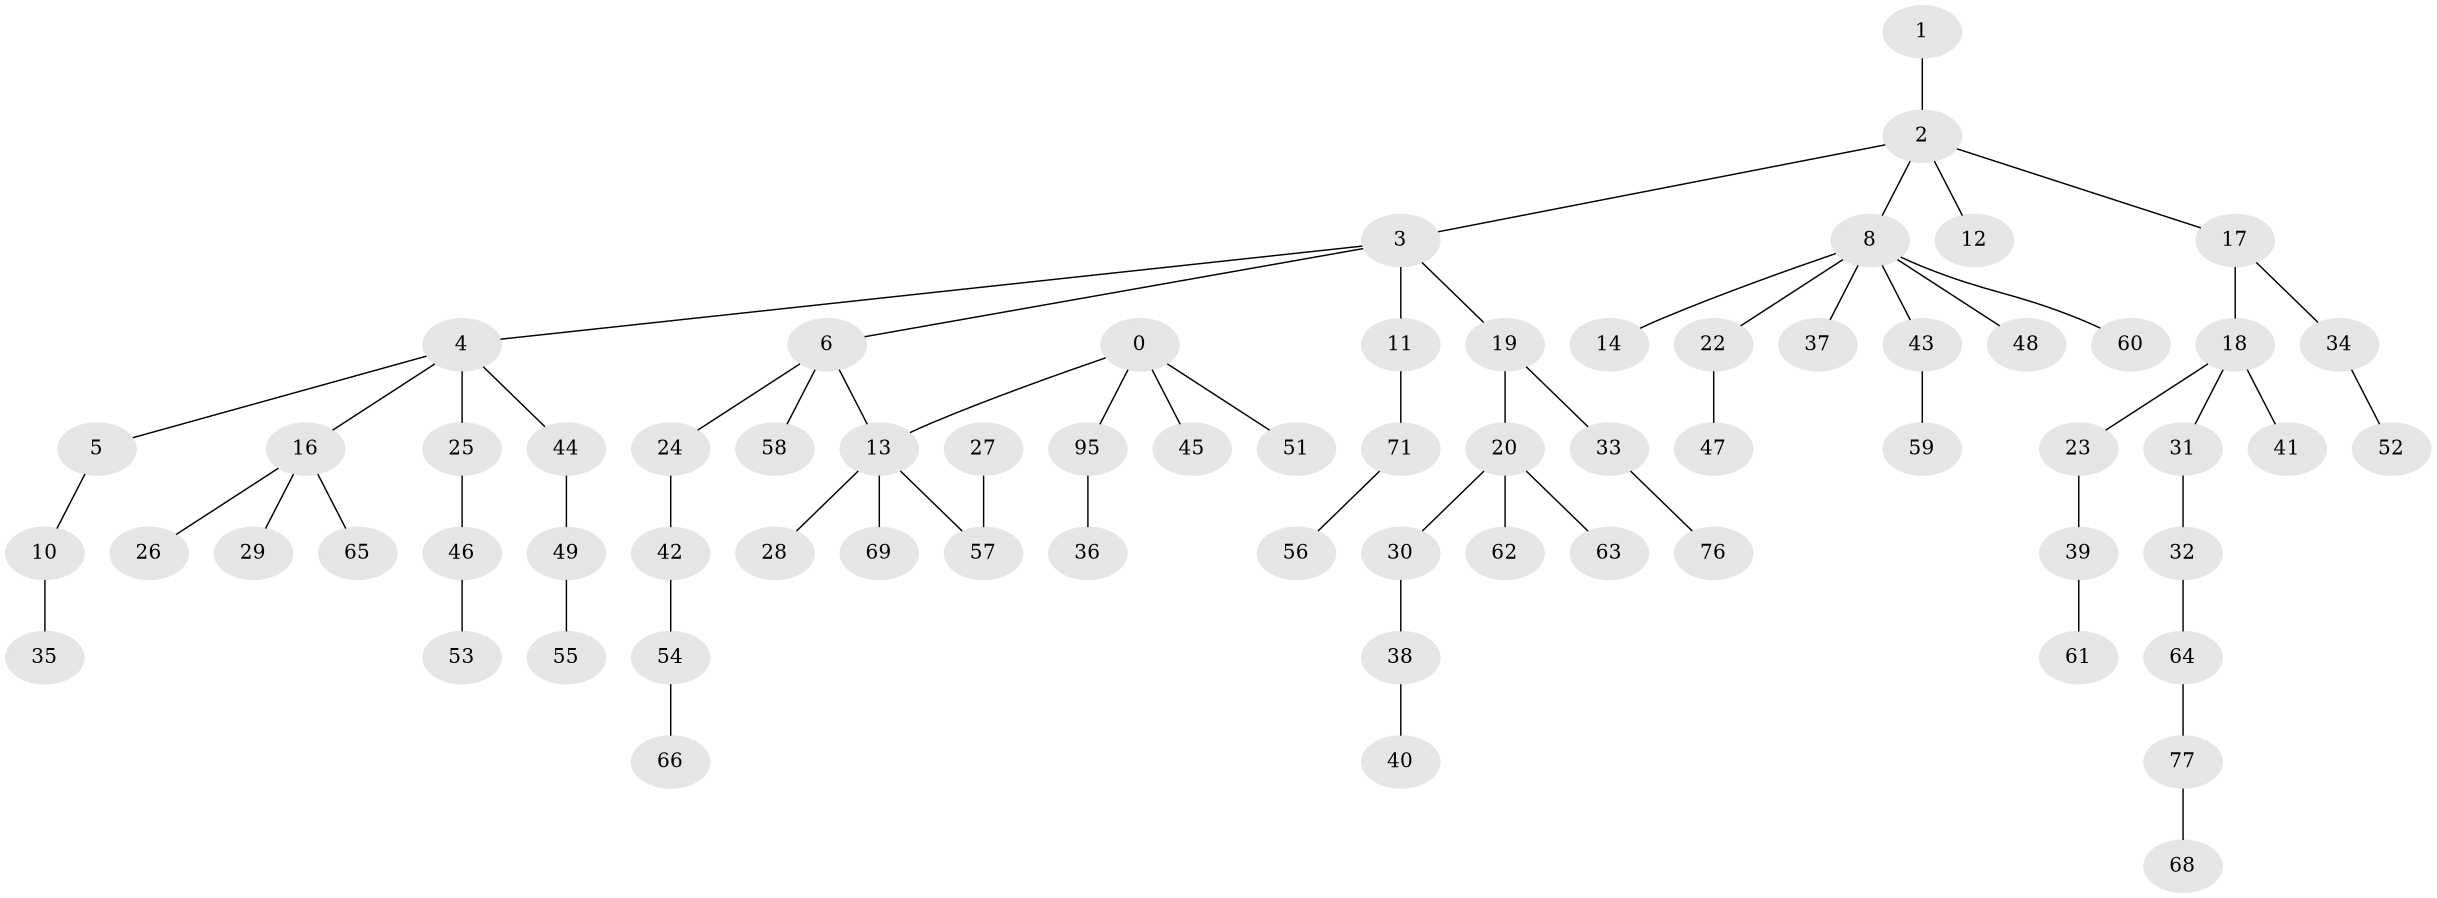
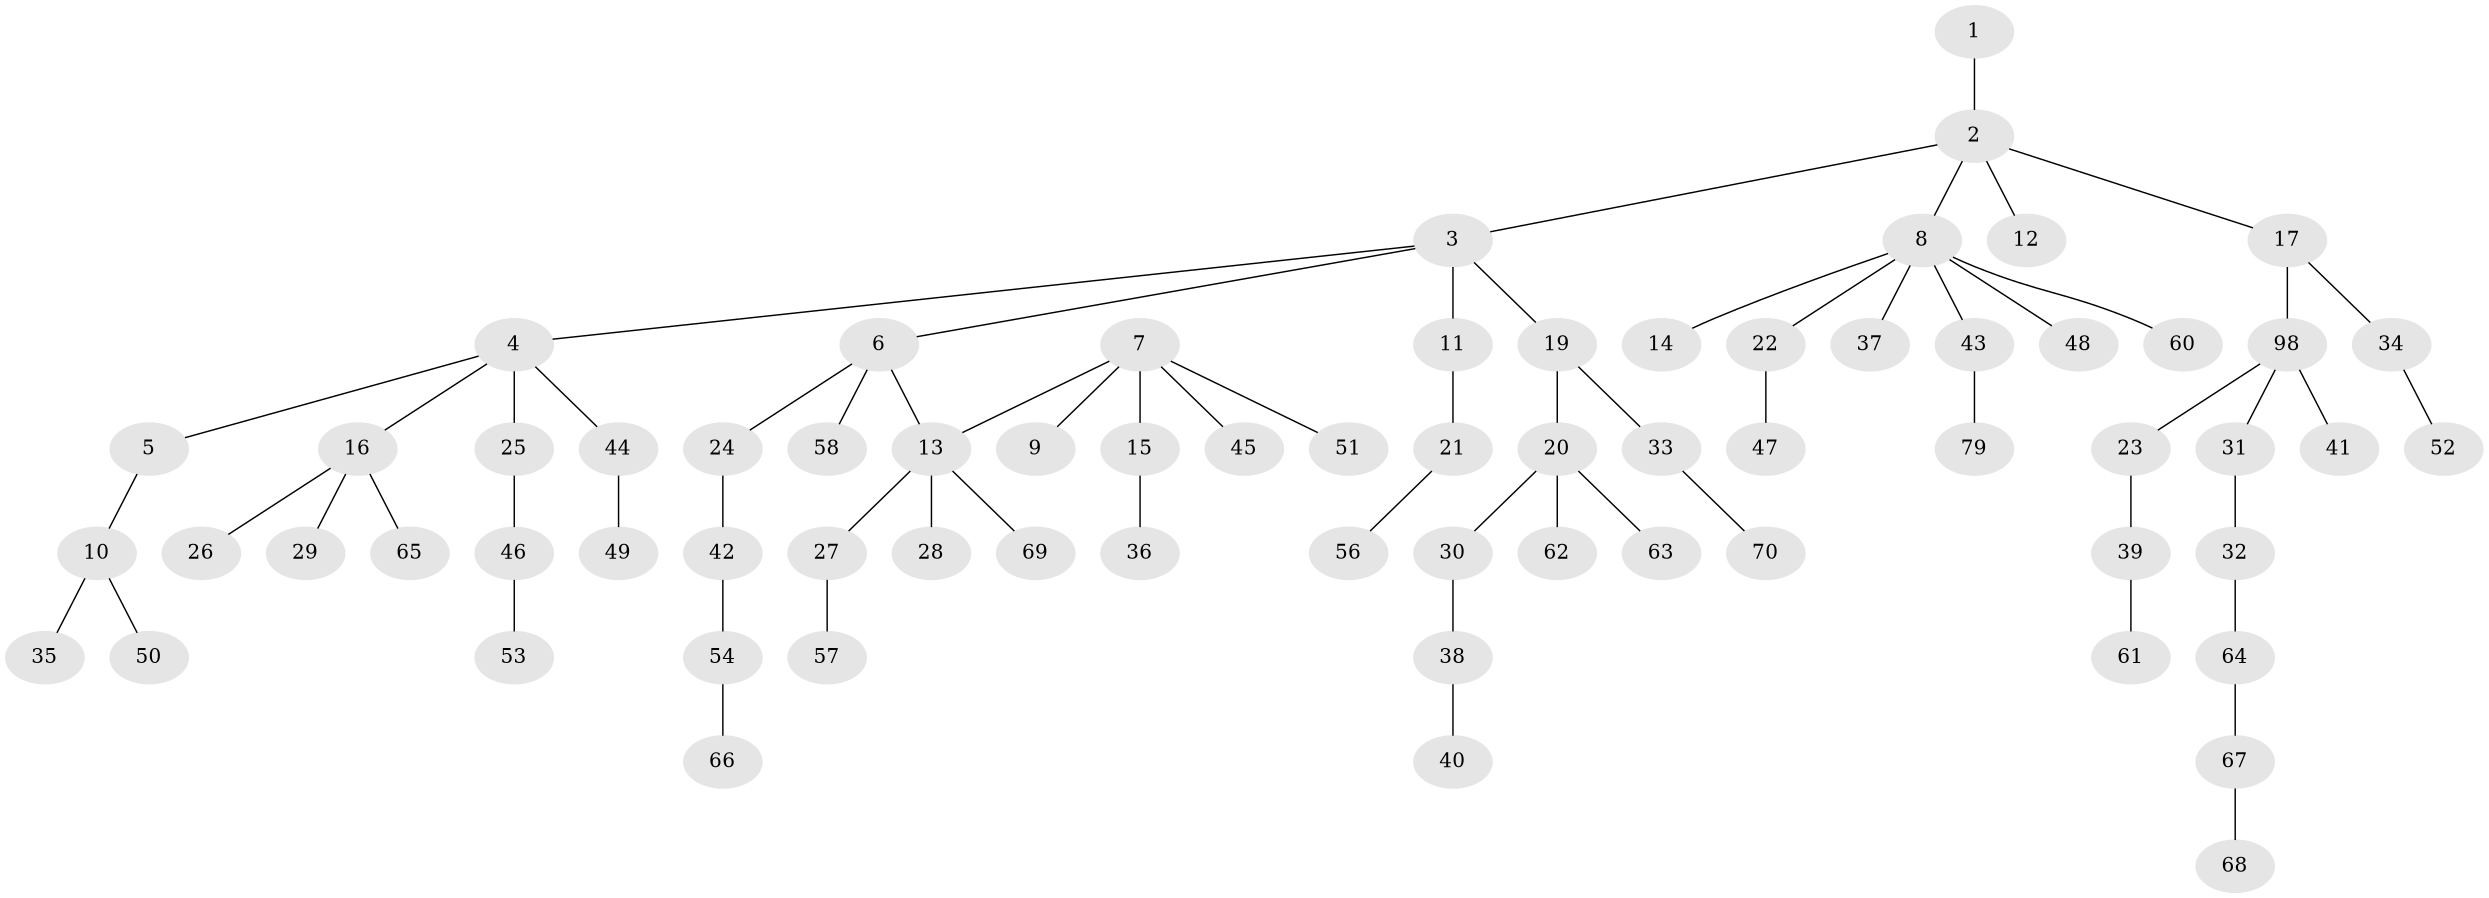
(1140, 345) -> (1140, 345)
(2235, 345) -> (2287, 345)
none -> (1036, 449)
(1088, 449) -> (1140, 449)
(1401, 449) -> (1453, 449)
(1922, 449) -> (1974, 449)
(931, 501) -> (879, 501)
(1714, 553) -> (1766, 553)
none -> (149, 658)
(566, 658) -> none
(2183, 762) -> (2235, 762)
